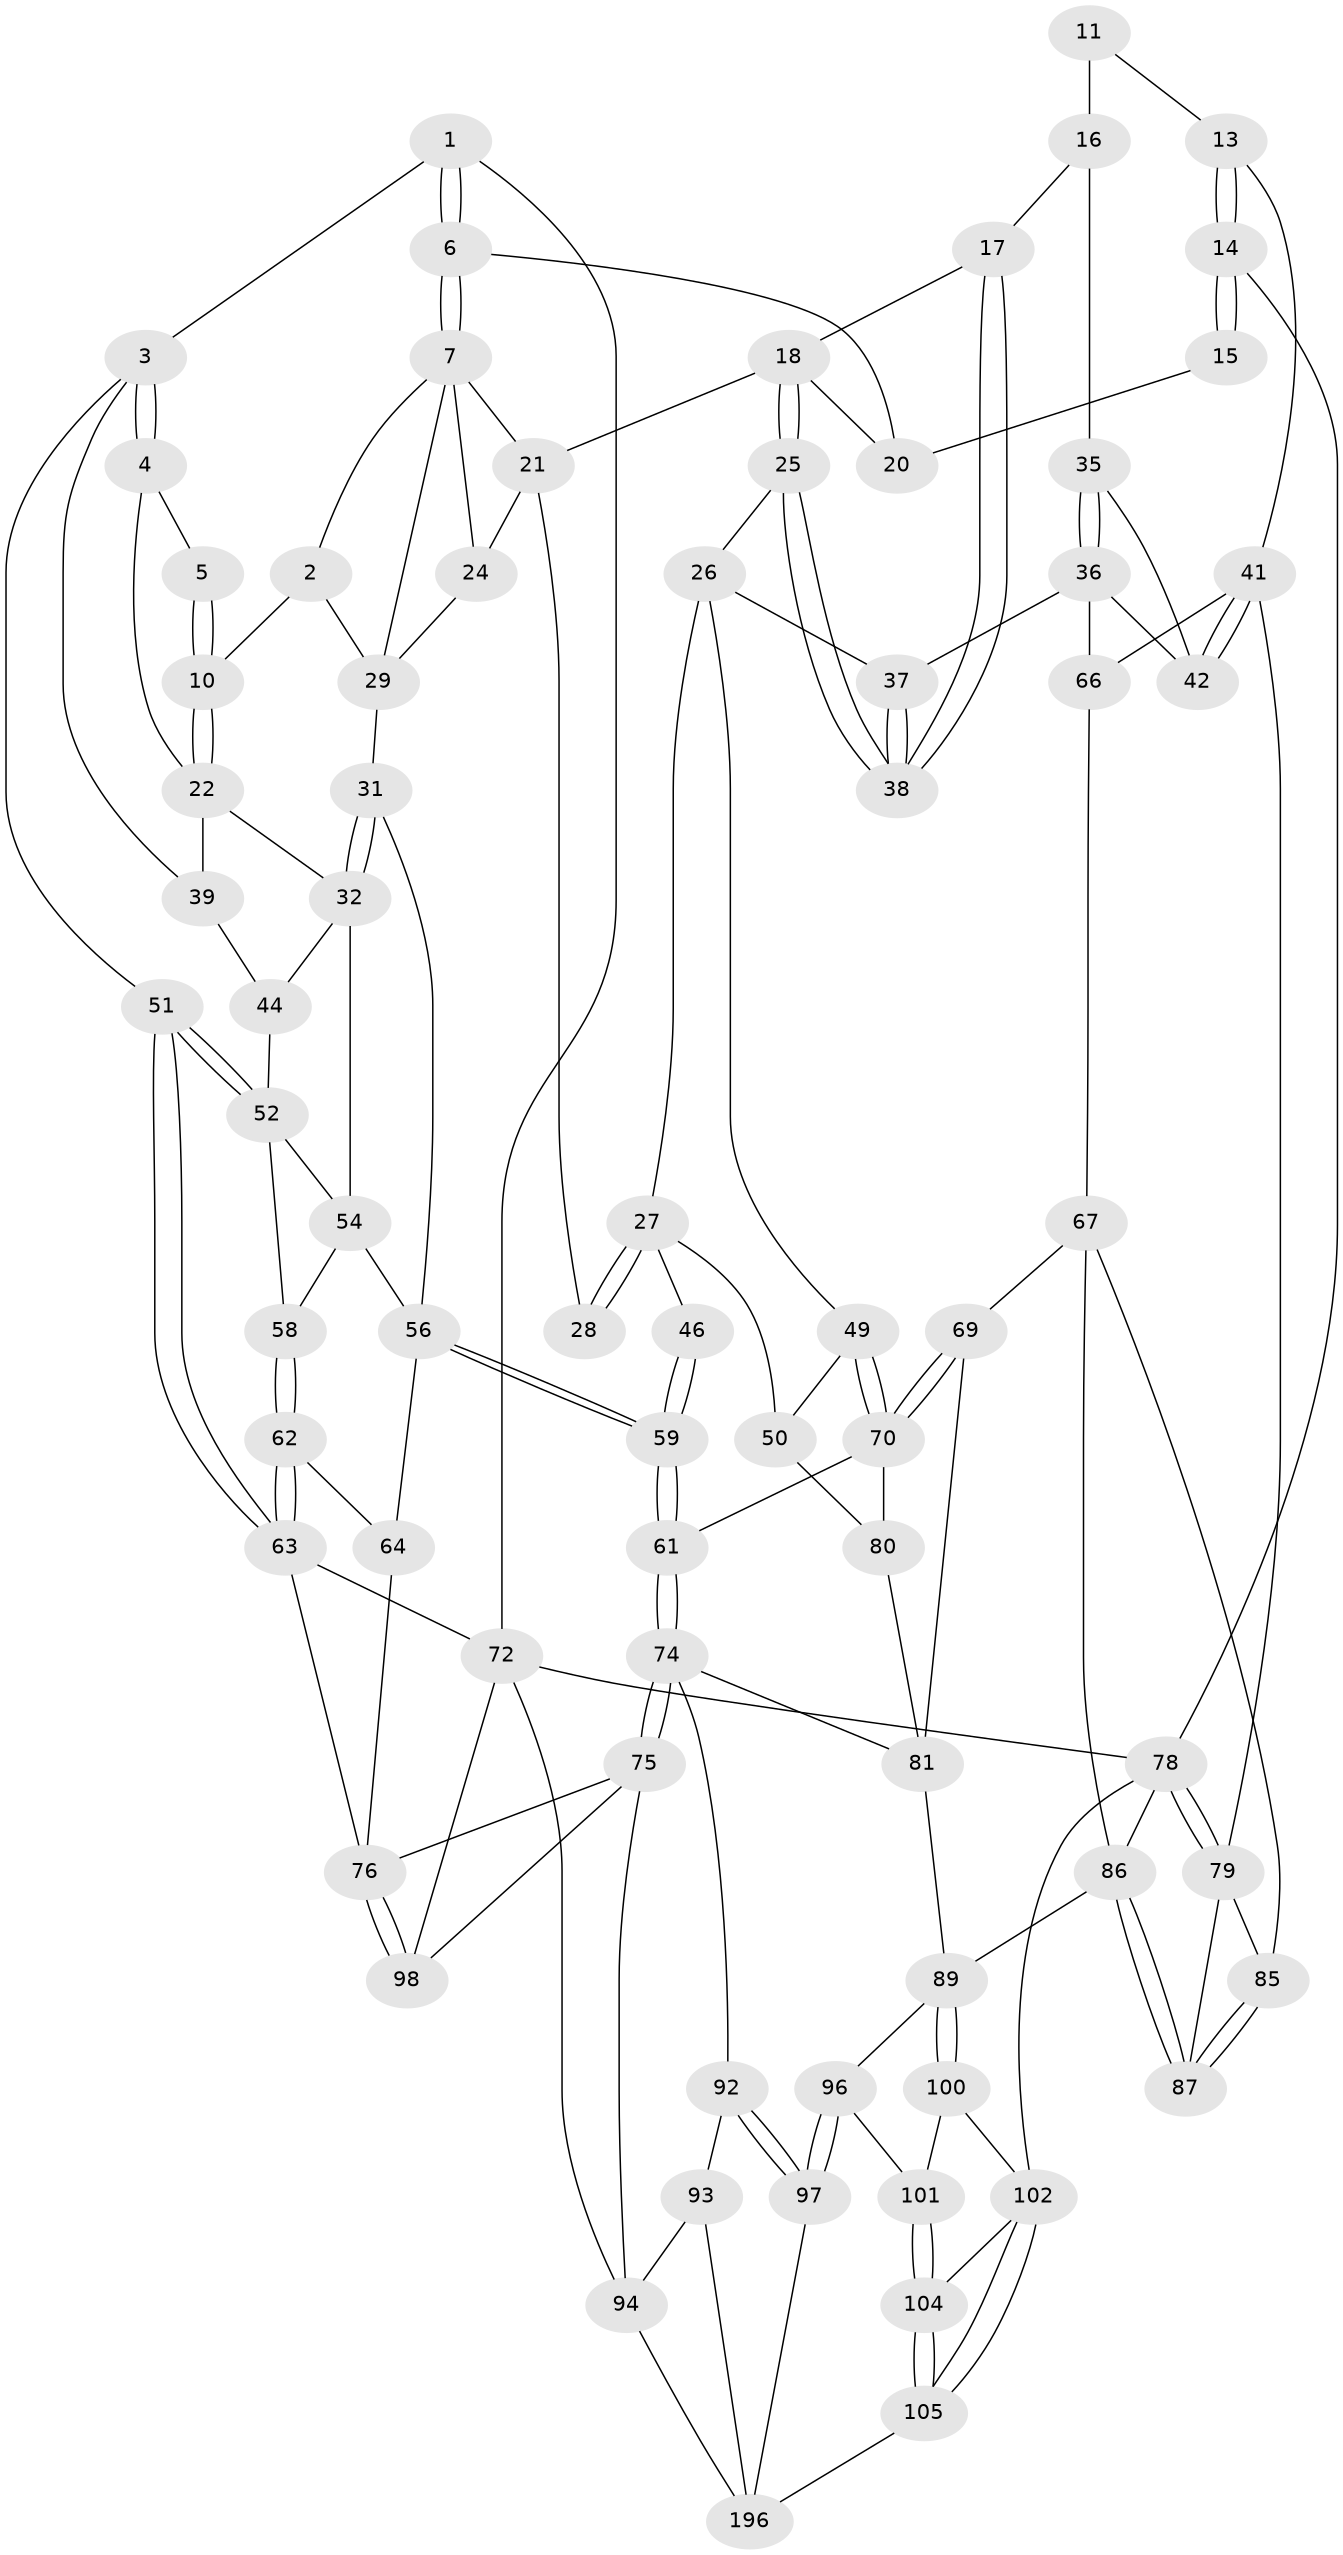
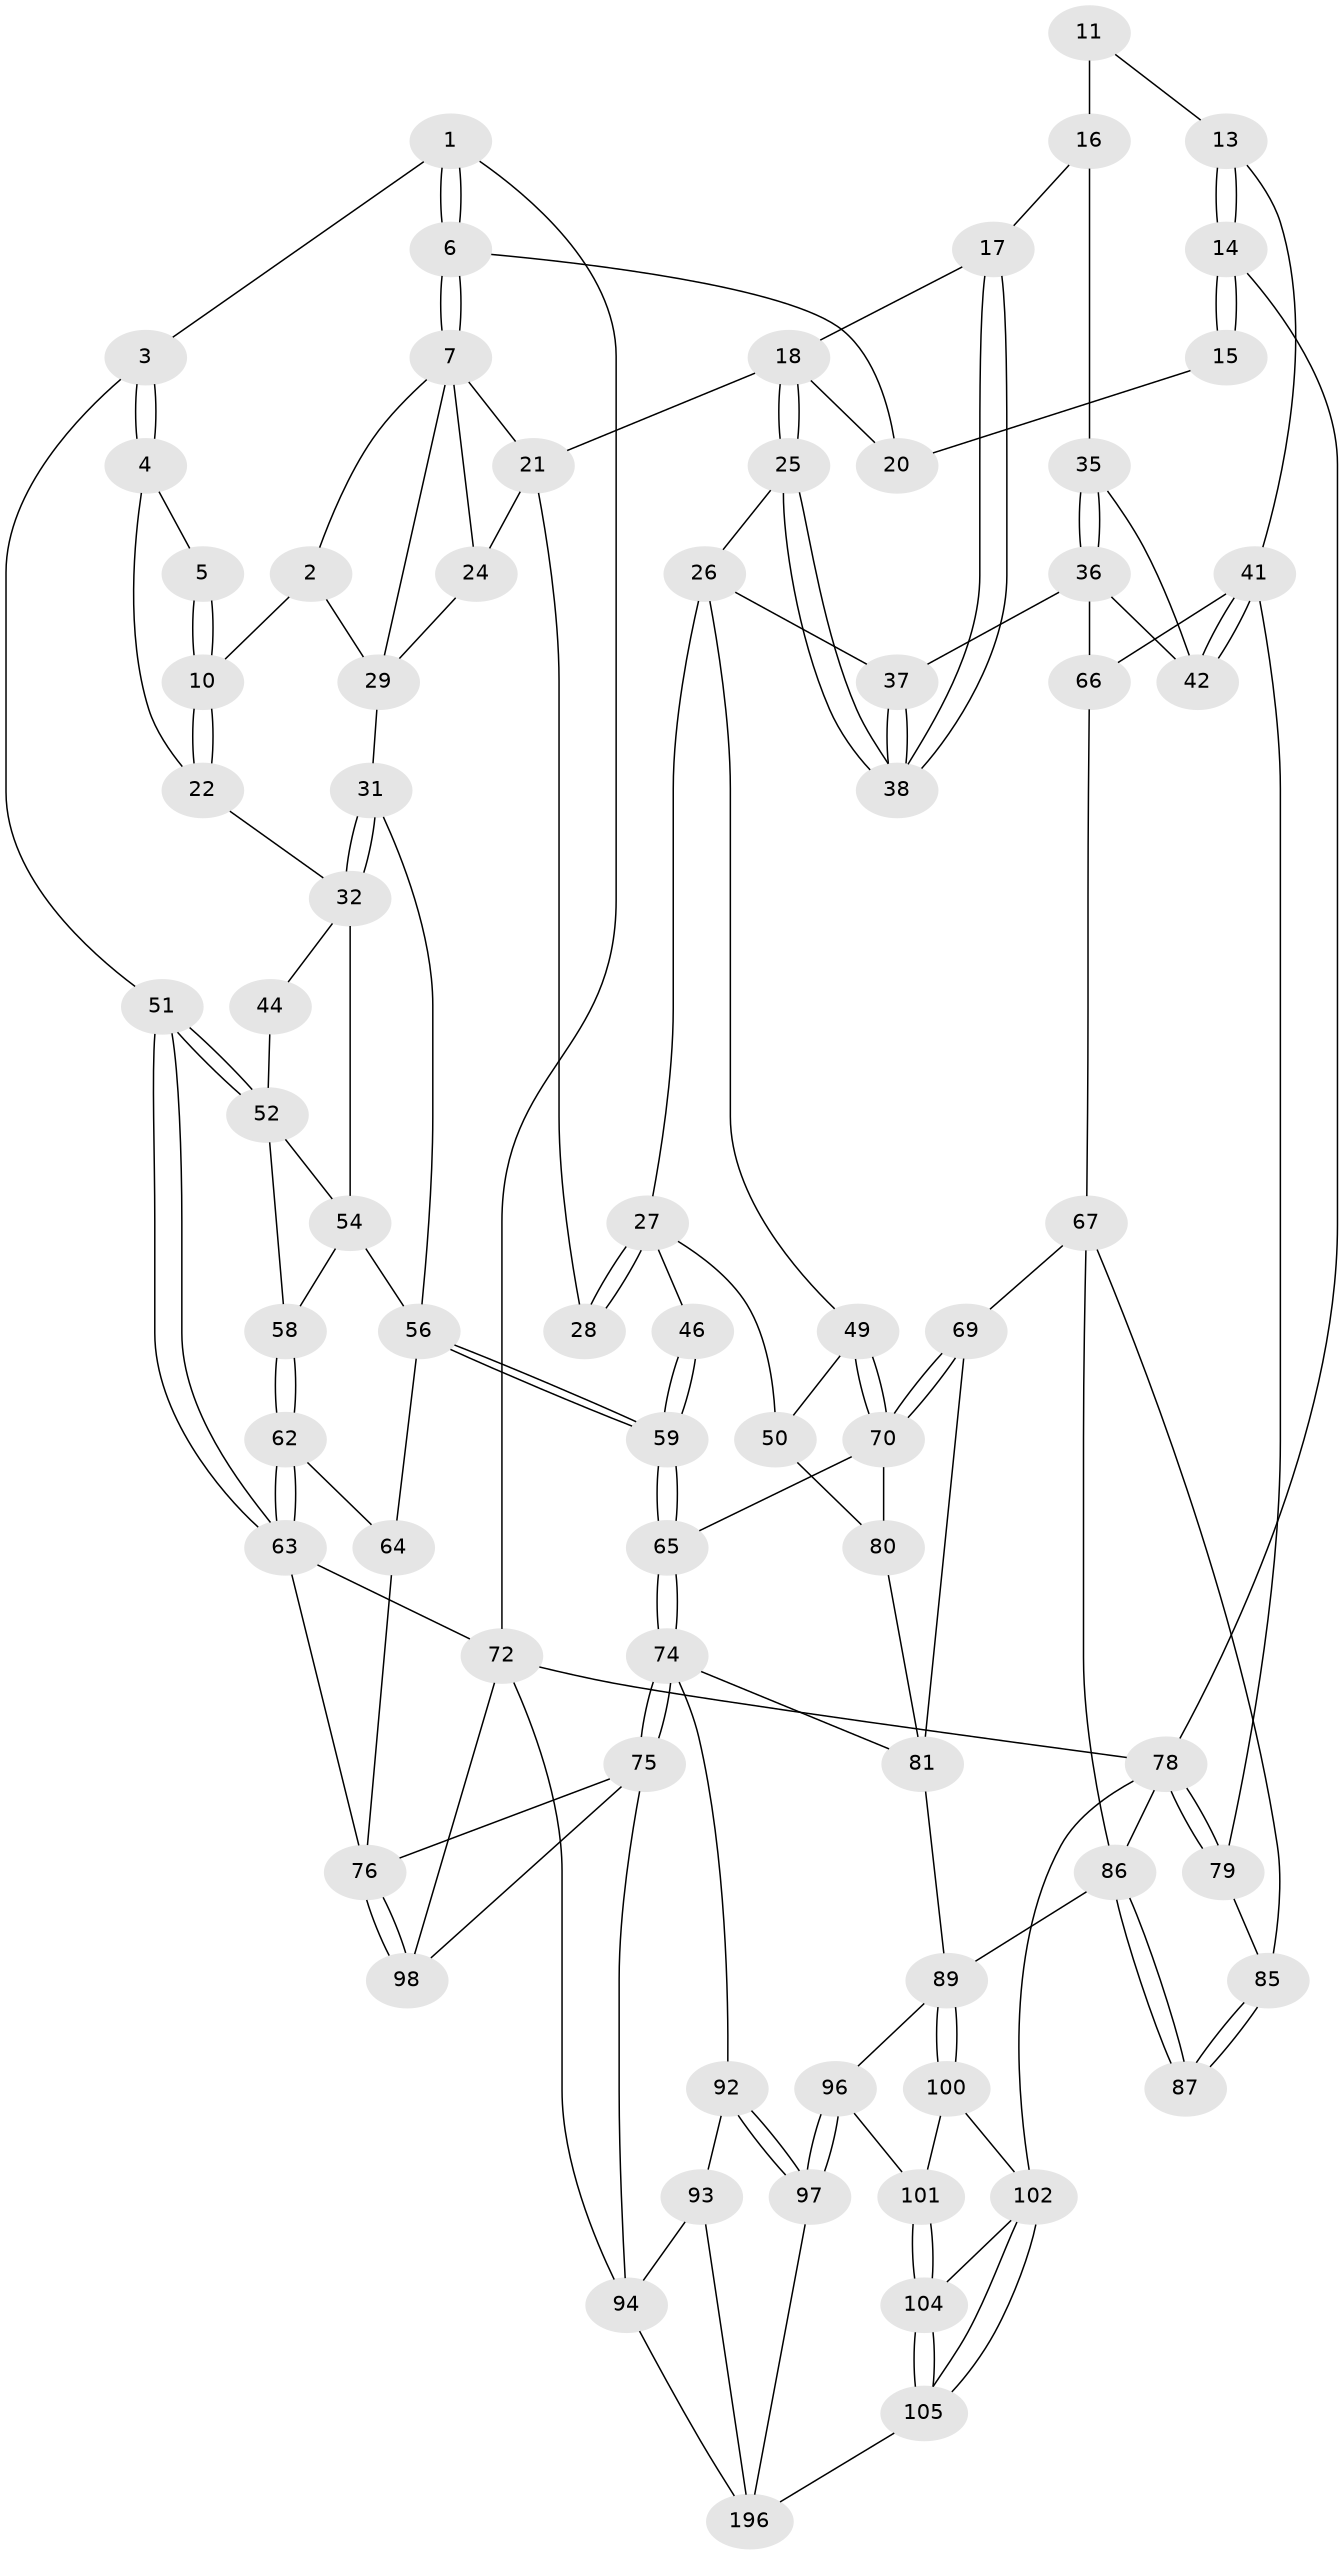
(203, 899) -> none
(667, 1548) -> (667, 1548)
(1204, 1981) -> none
